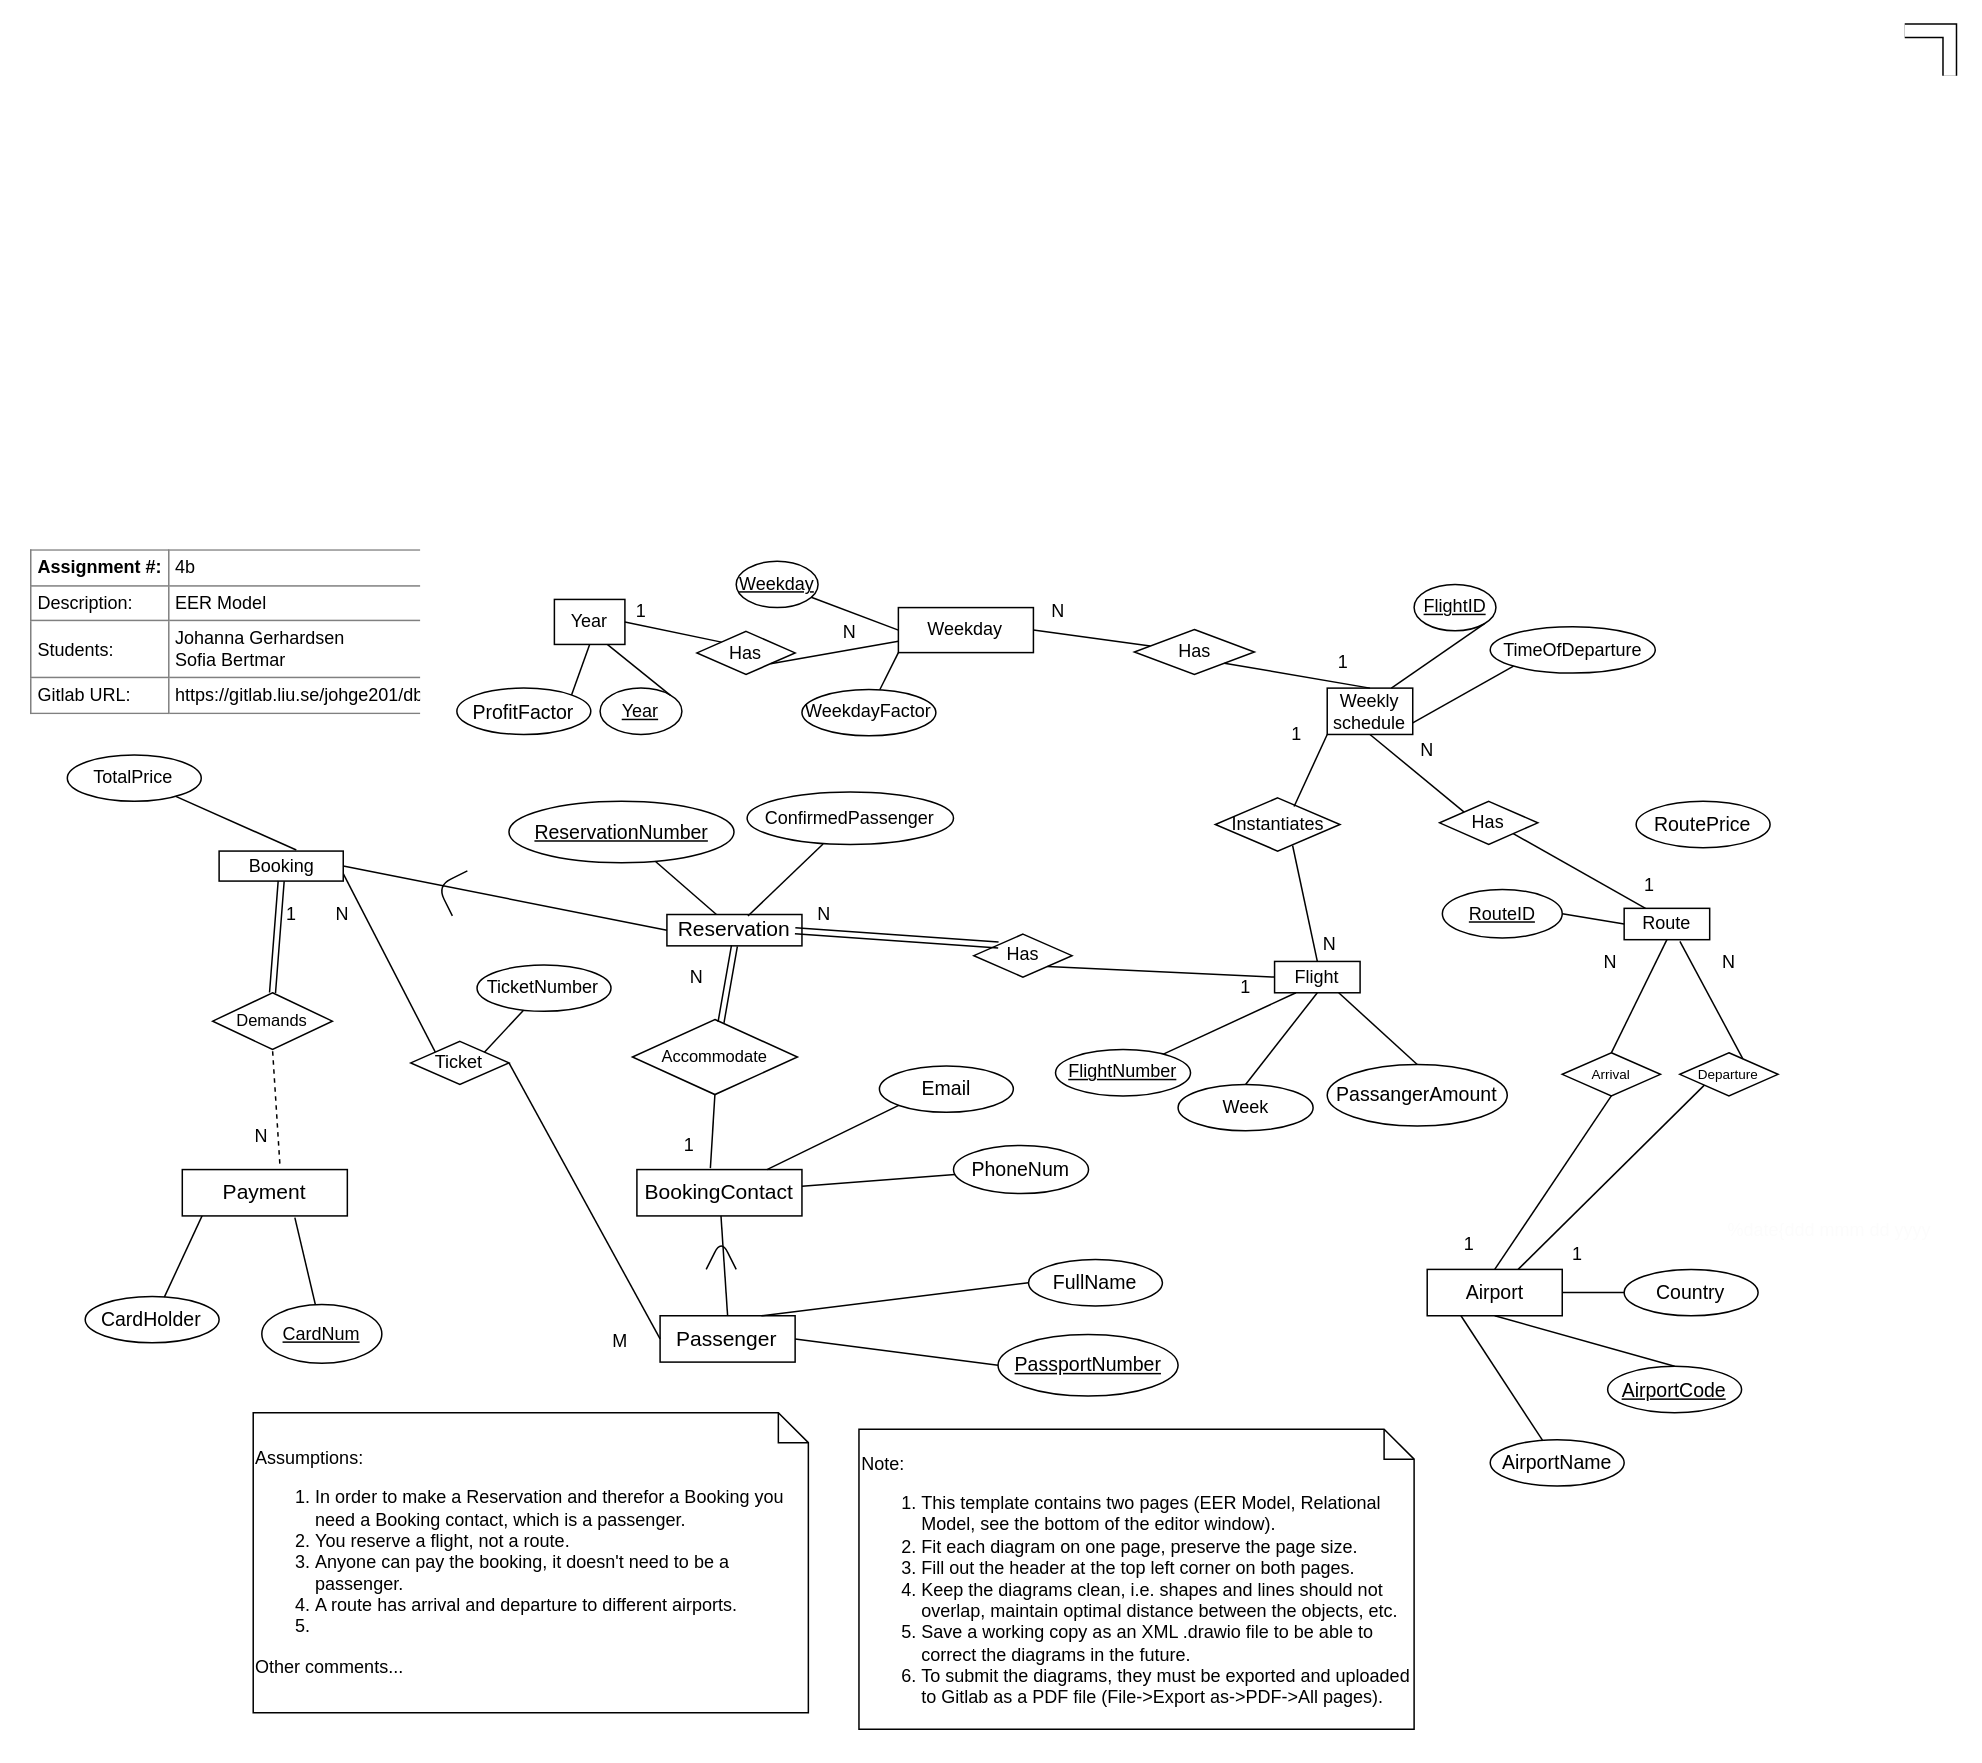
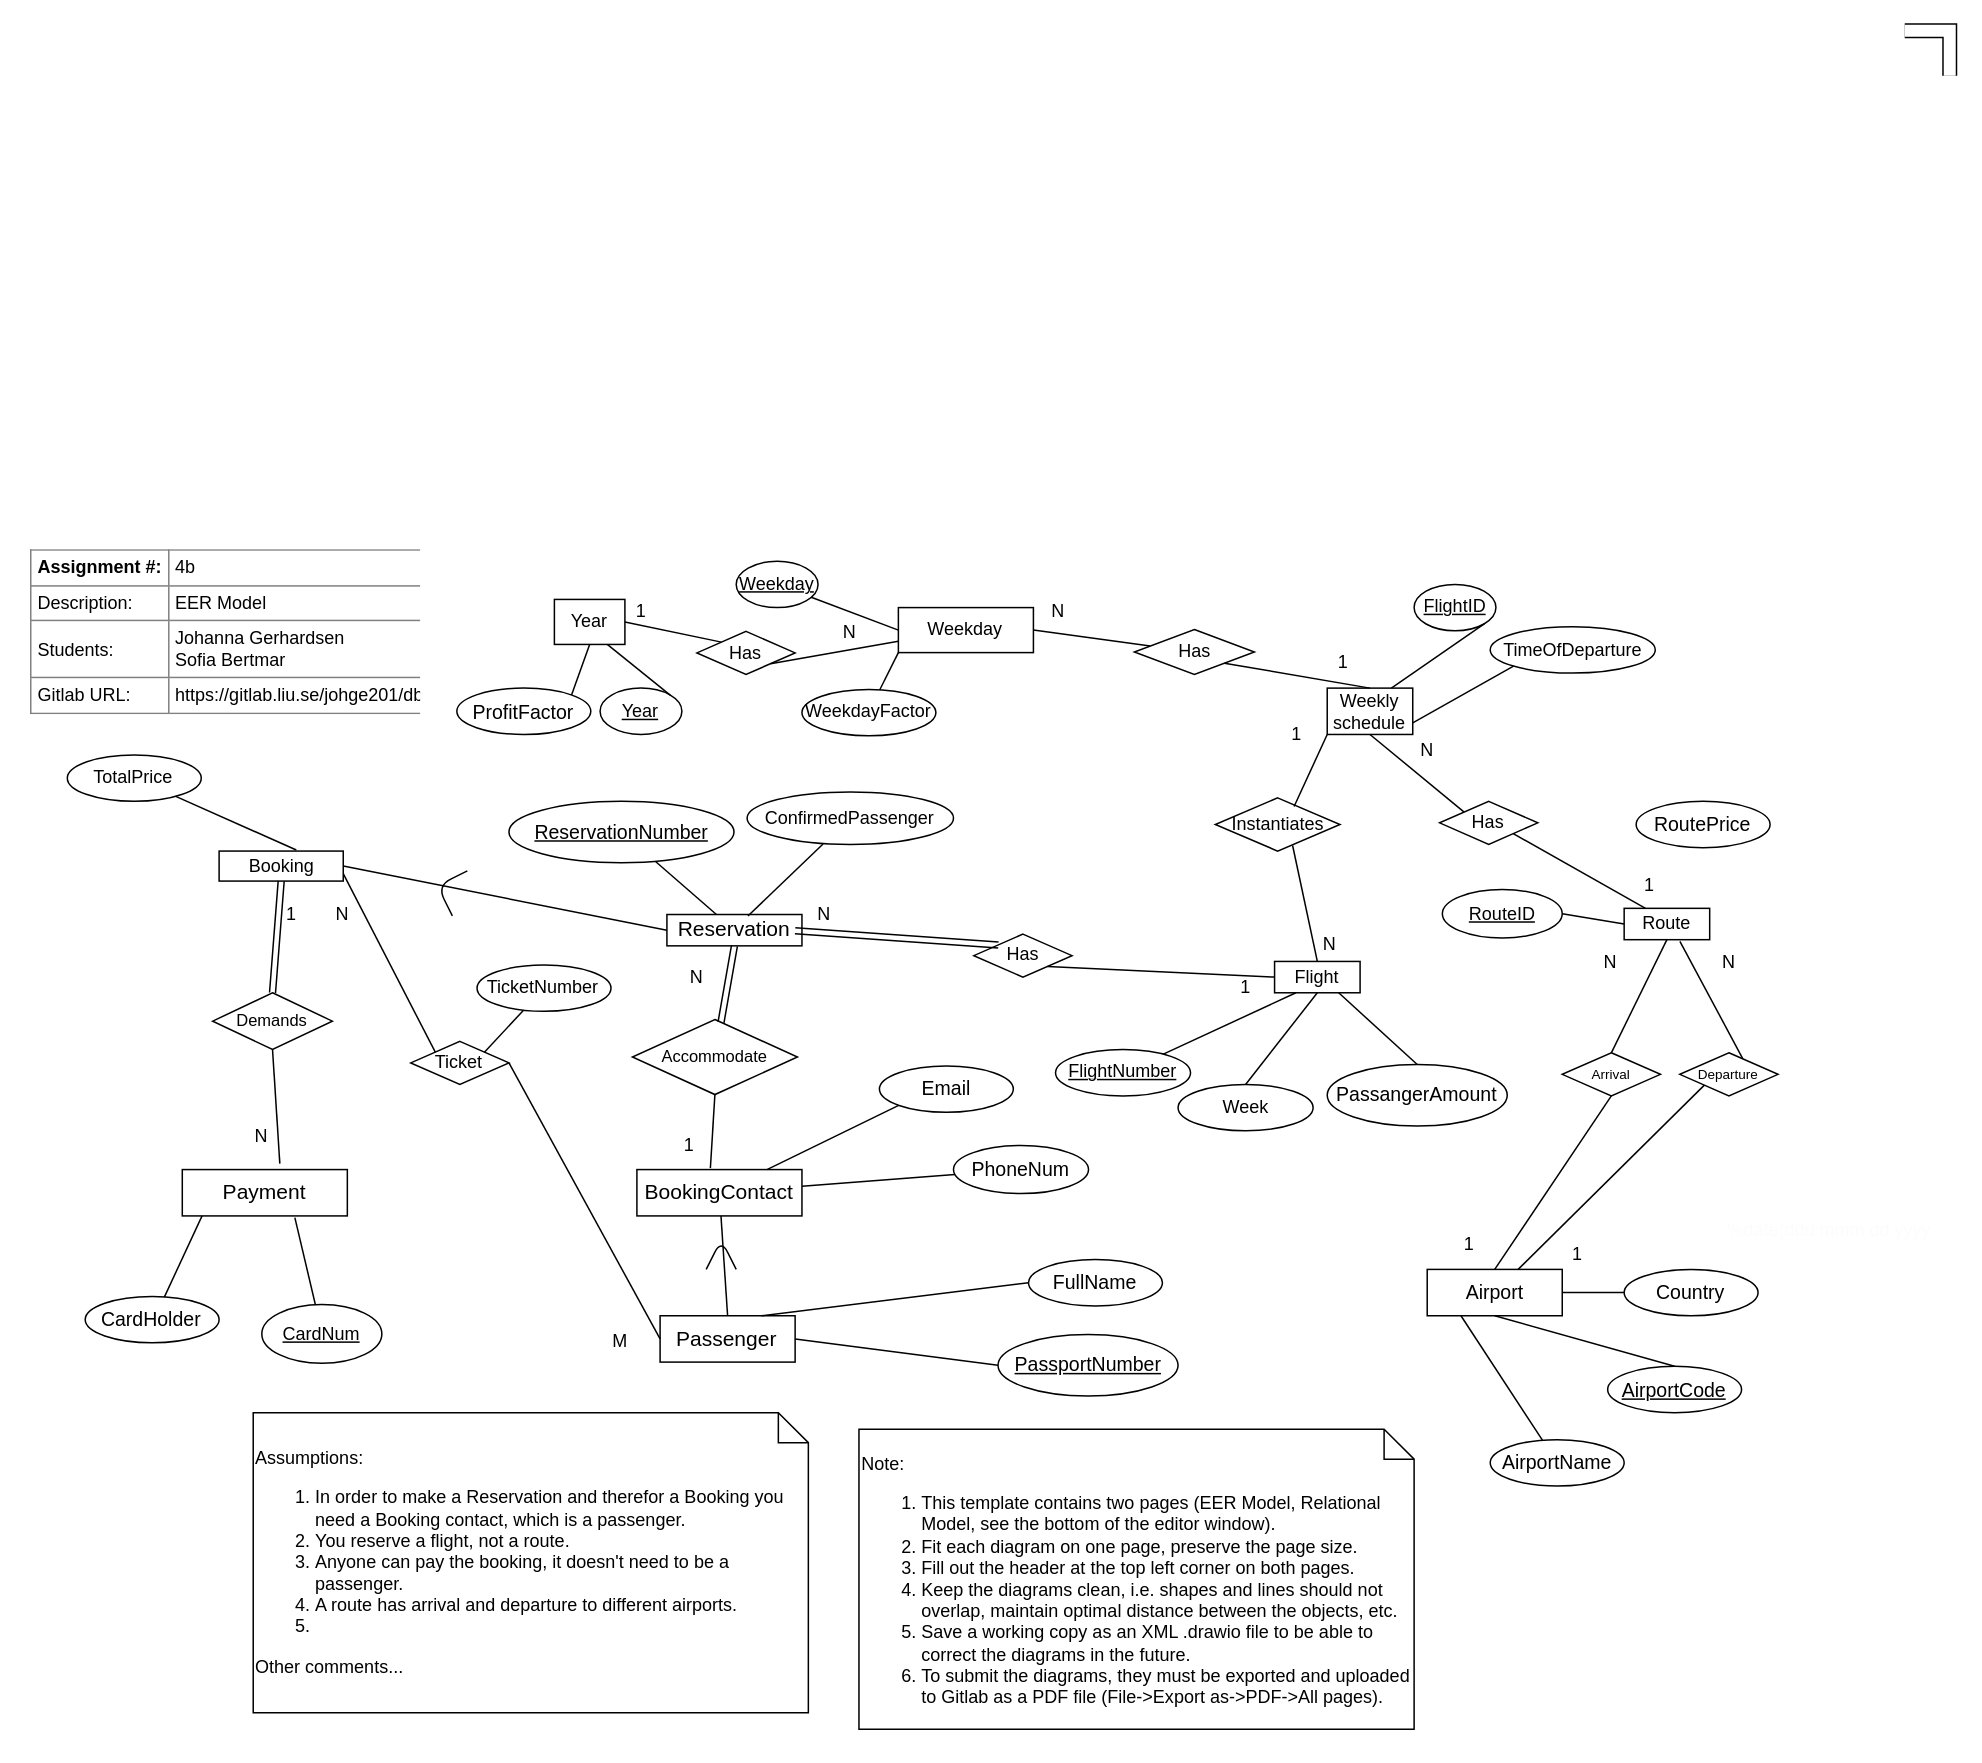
(276, 1105) -> (276, 1105)
